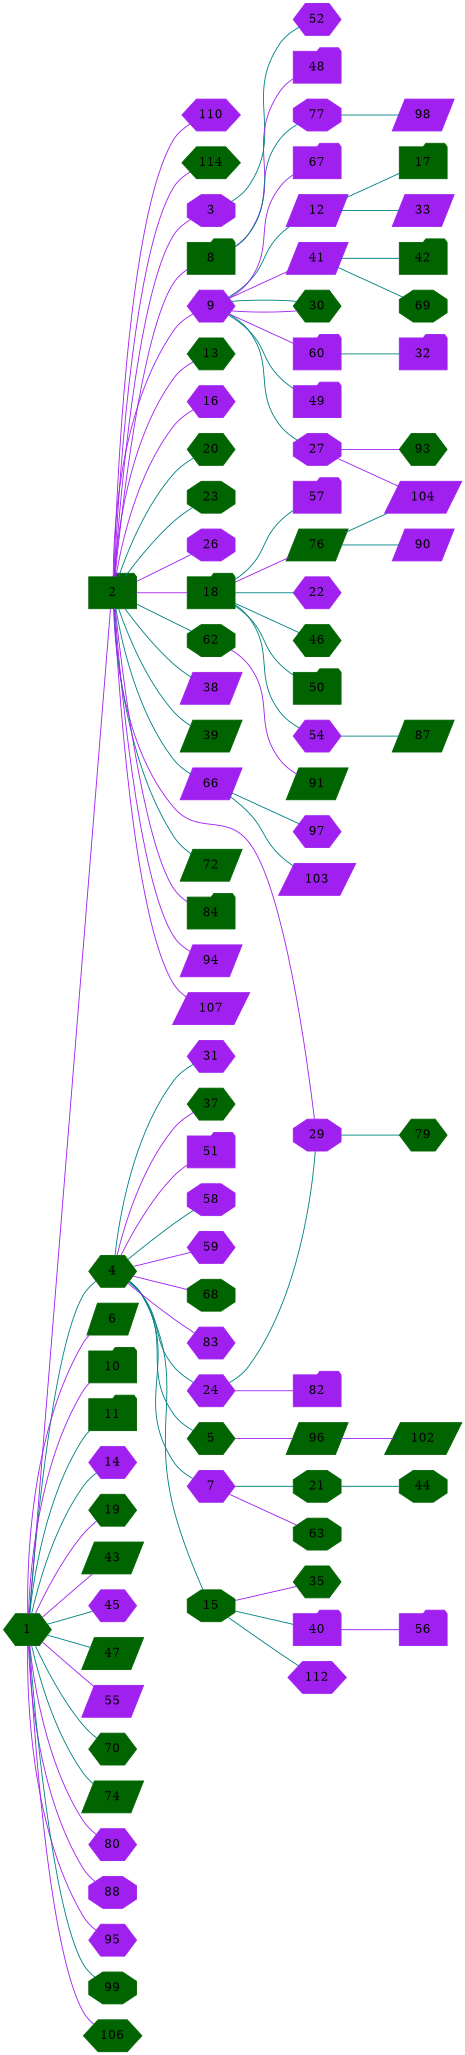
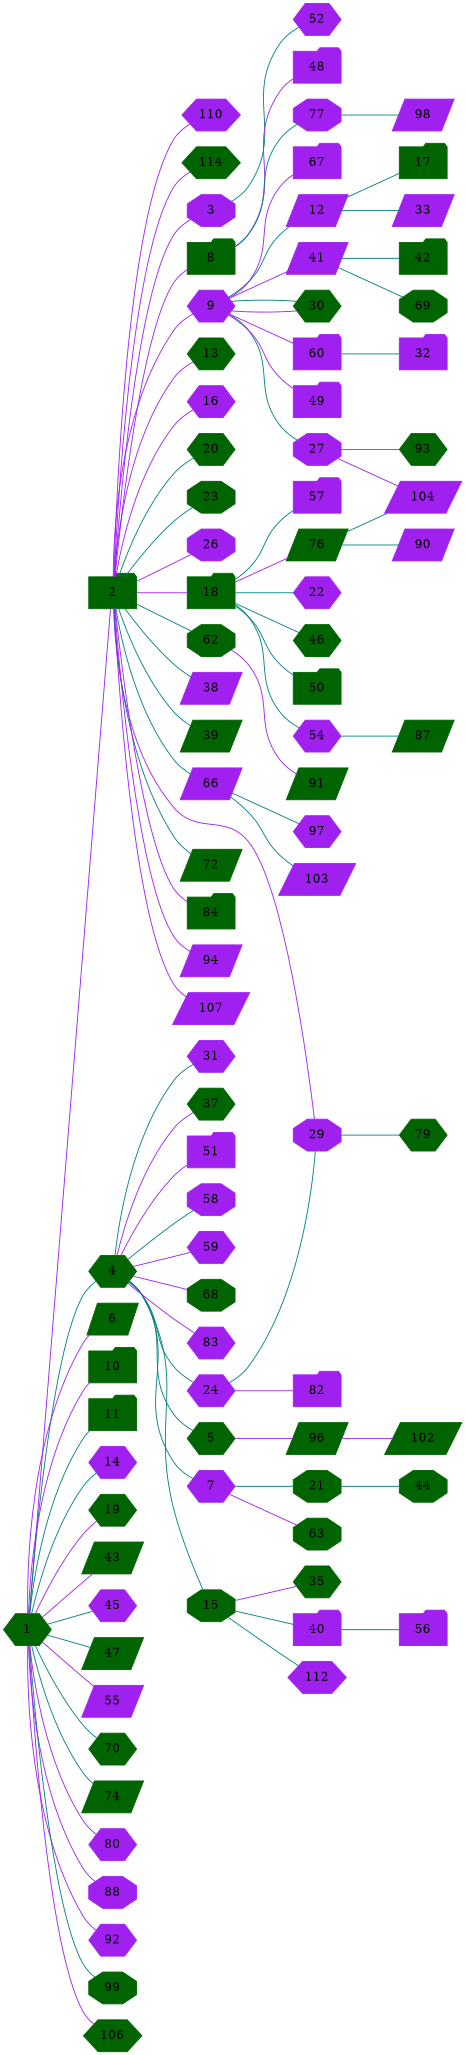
(268, 361) -> (268, 361)
(370, 1630) -> (370, 1630)
(113, 1940) -> (113, 1940)
